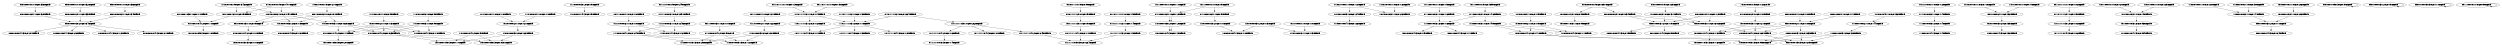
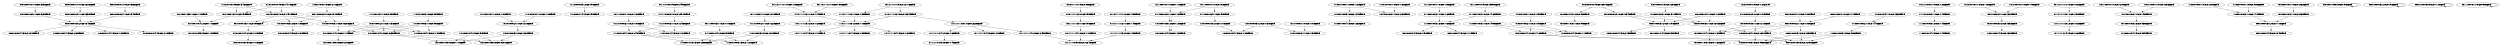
none -> (900, 5)
(720, 33) -> (720, 33)
